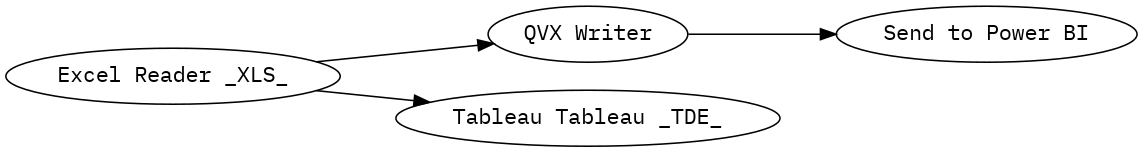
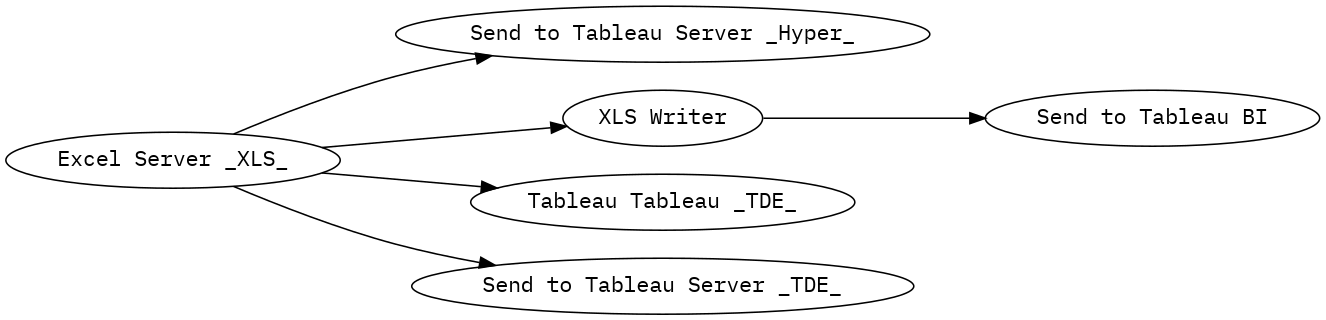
(588, 34) -> (663, 118)
none -> (663, 34)
(987, 34) -> (1152, 118)
(173, 76) -> (173, 160)
none -> (663, 286)
